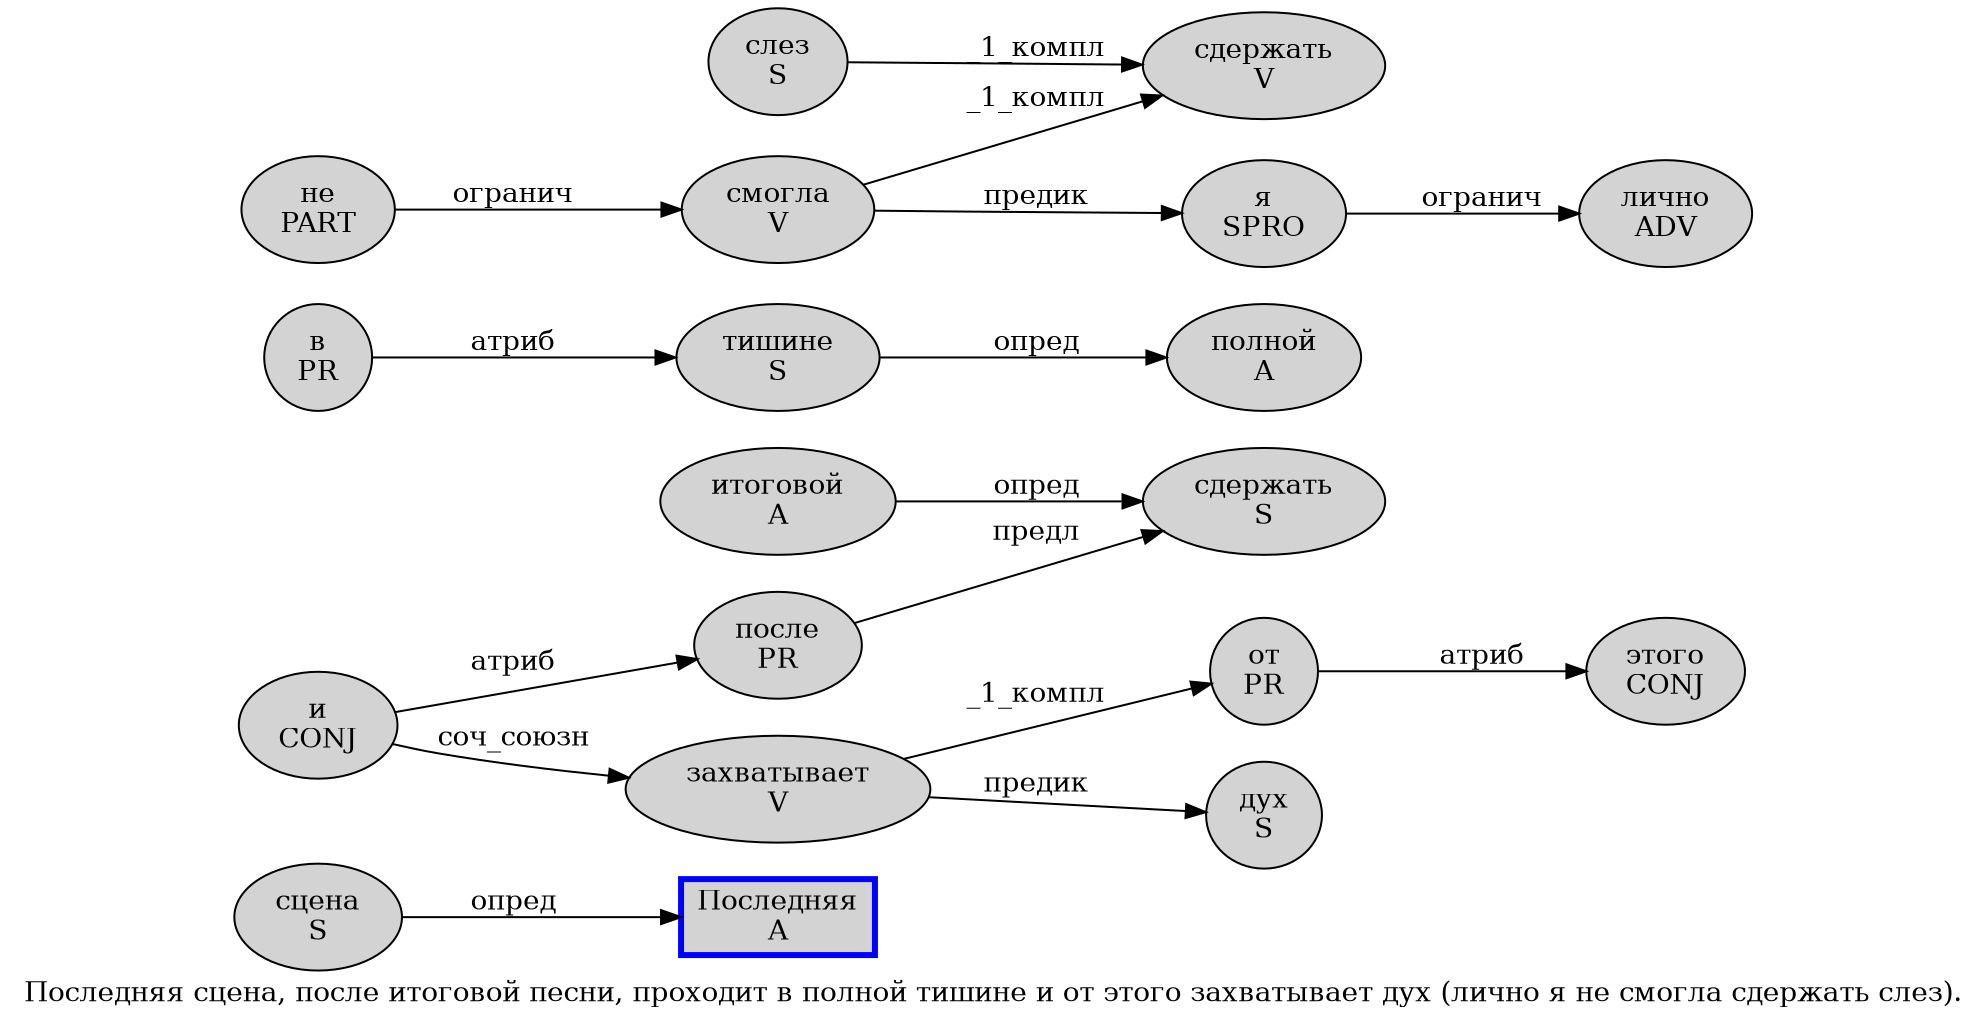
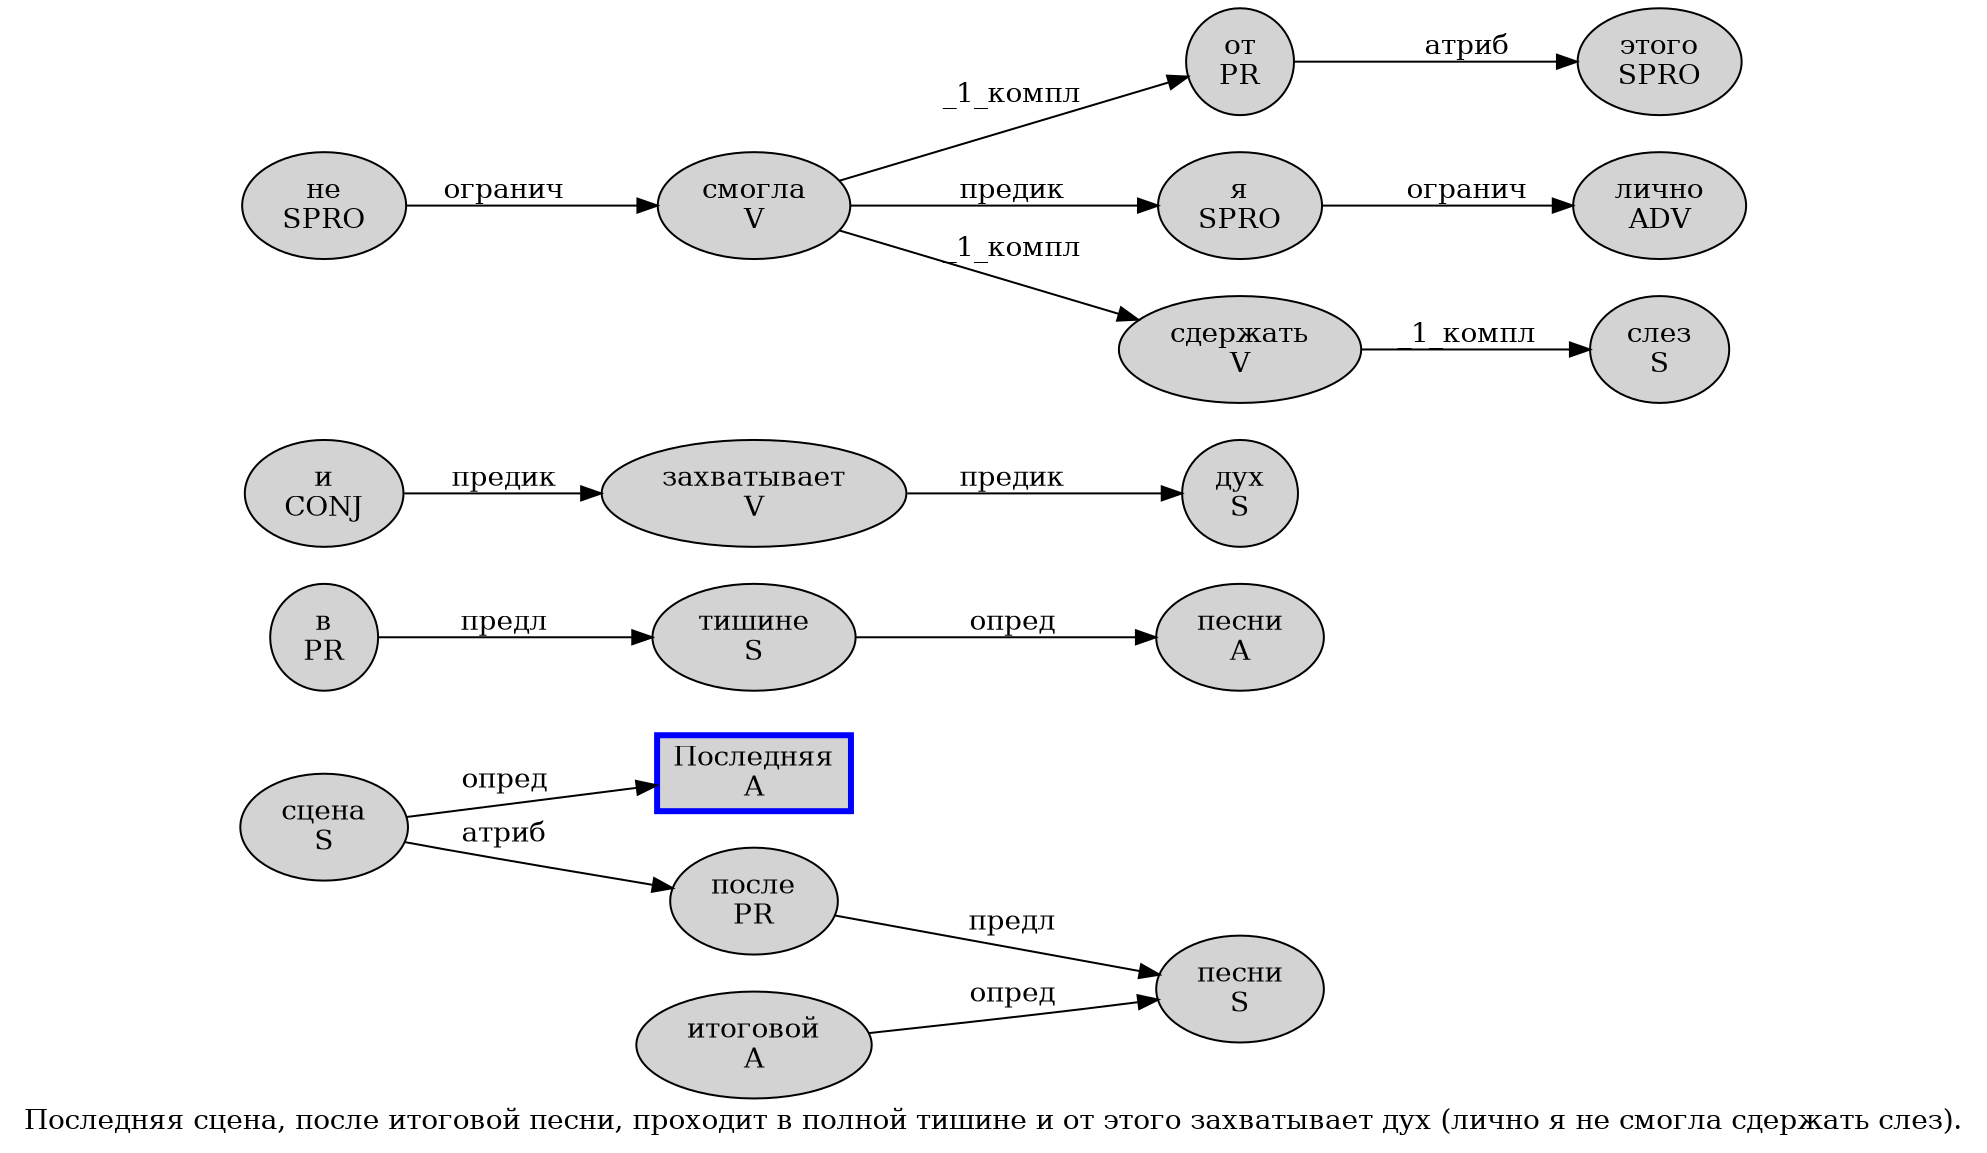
(985, 63) -> (1466, 349)
(318, 210) -> (324, 206)
(513, 343) -> (504, 622)
(1264, 357) -> (1240, 637)
(1264, 501) -> (1240, 989)
(1666, 671) -> (1660, 62)
(536, 687) -> (529, 864)
(1048, 724) -> (1004, 132)
(513, 738) -> (504, 478)
